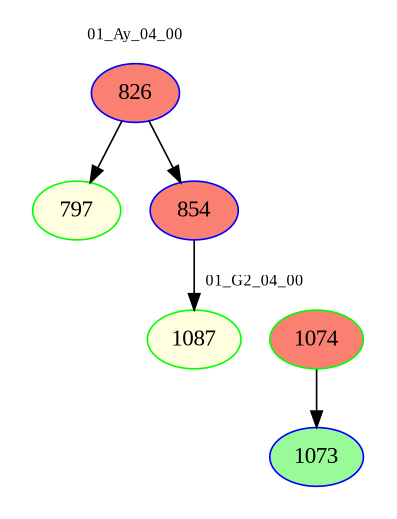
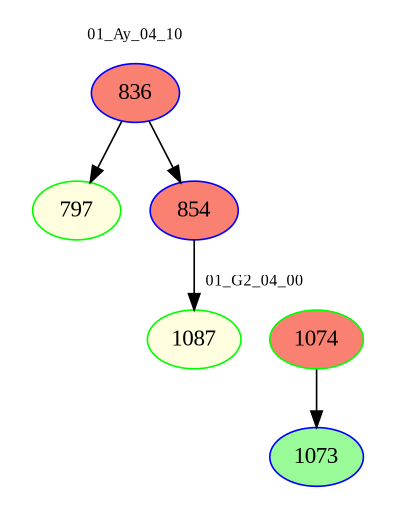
(135, 35) -> (135, 35)
(135, 93) -> (135, 93)
